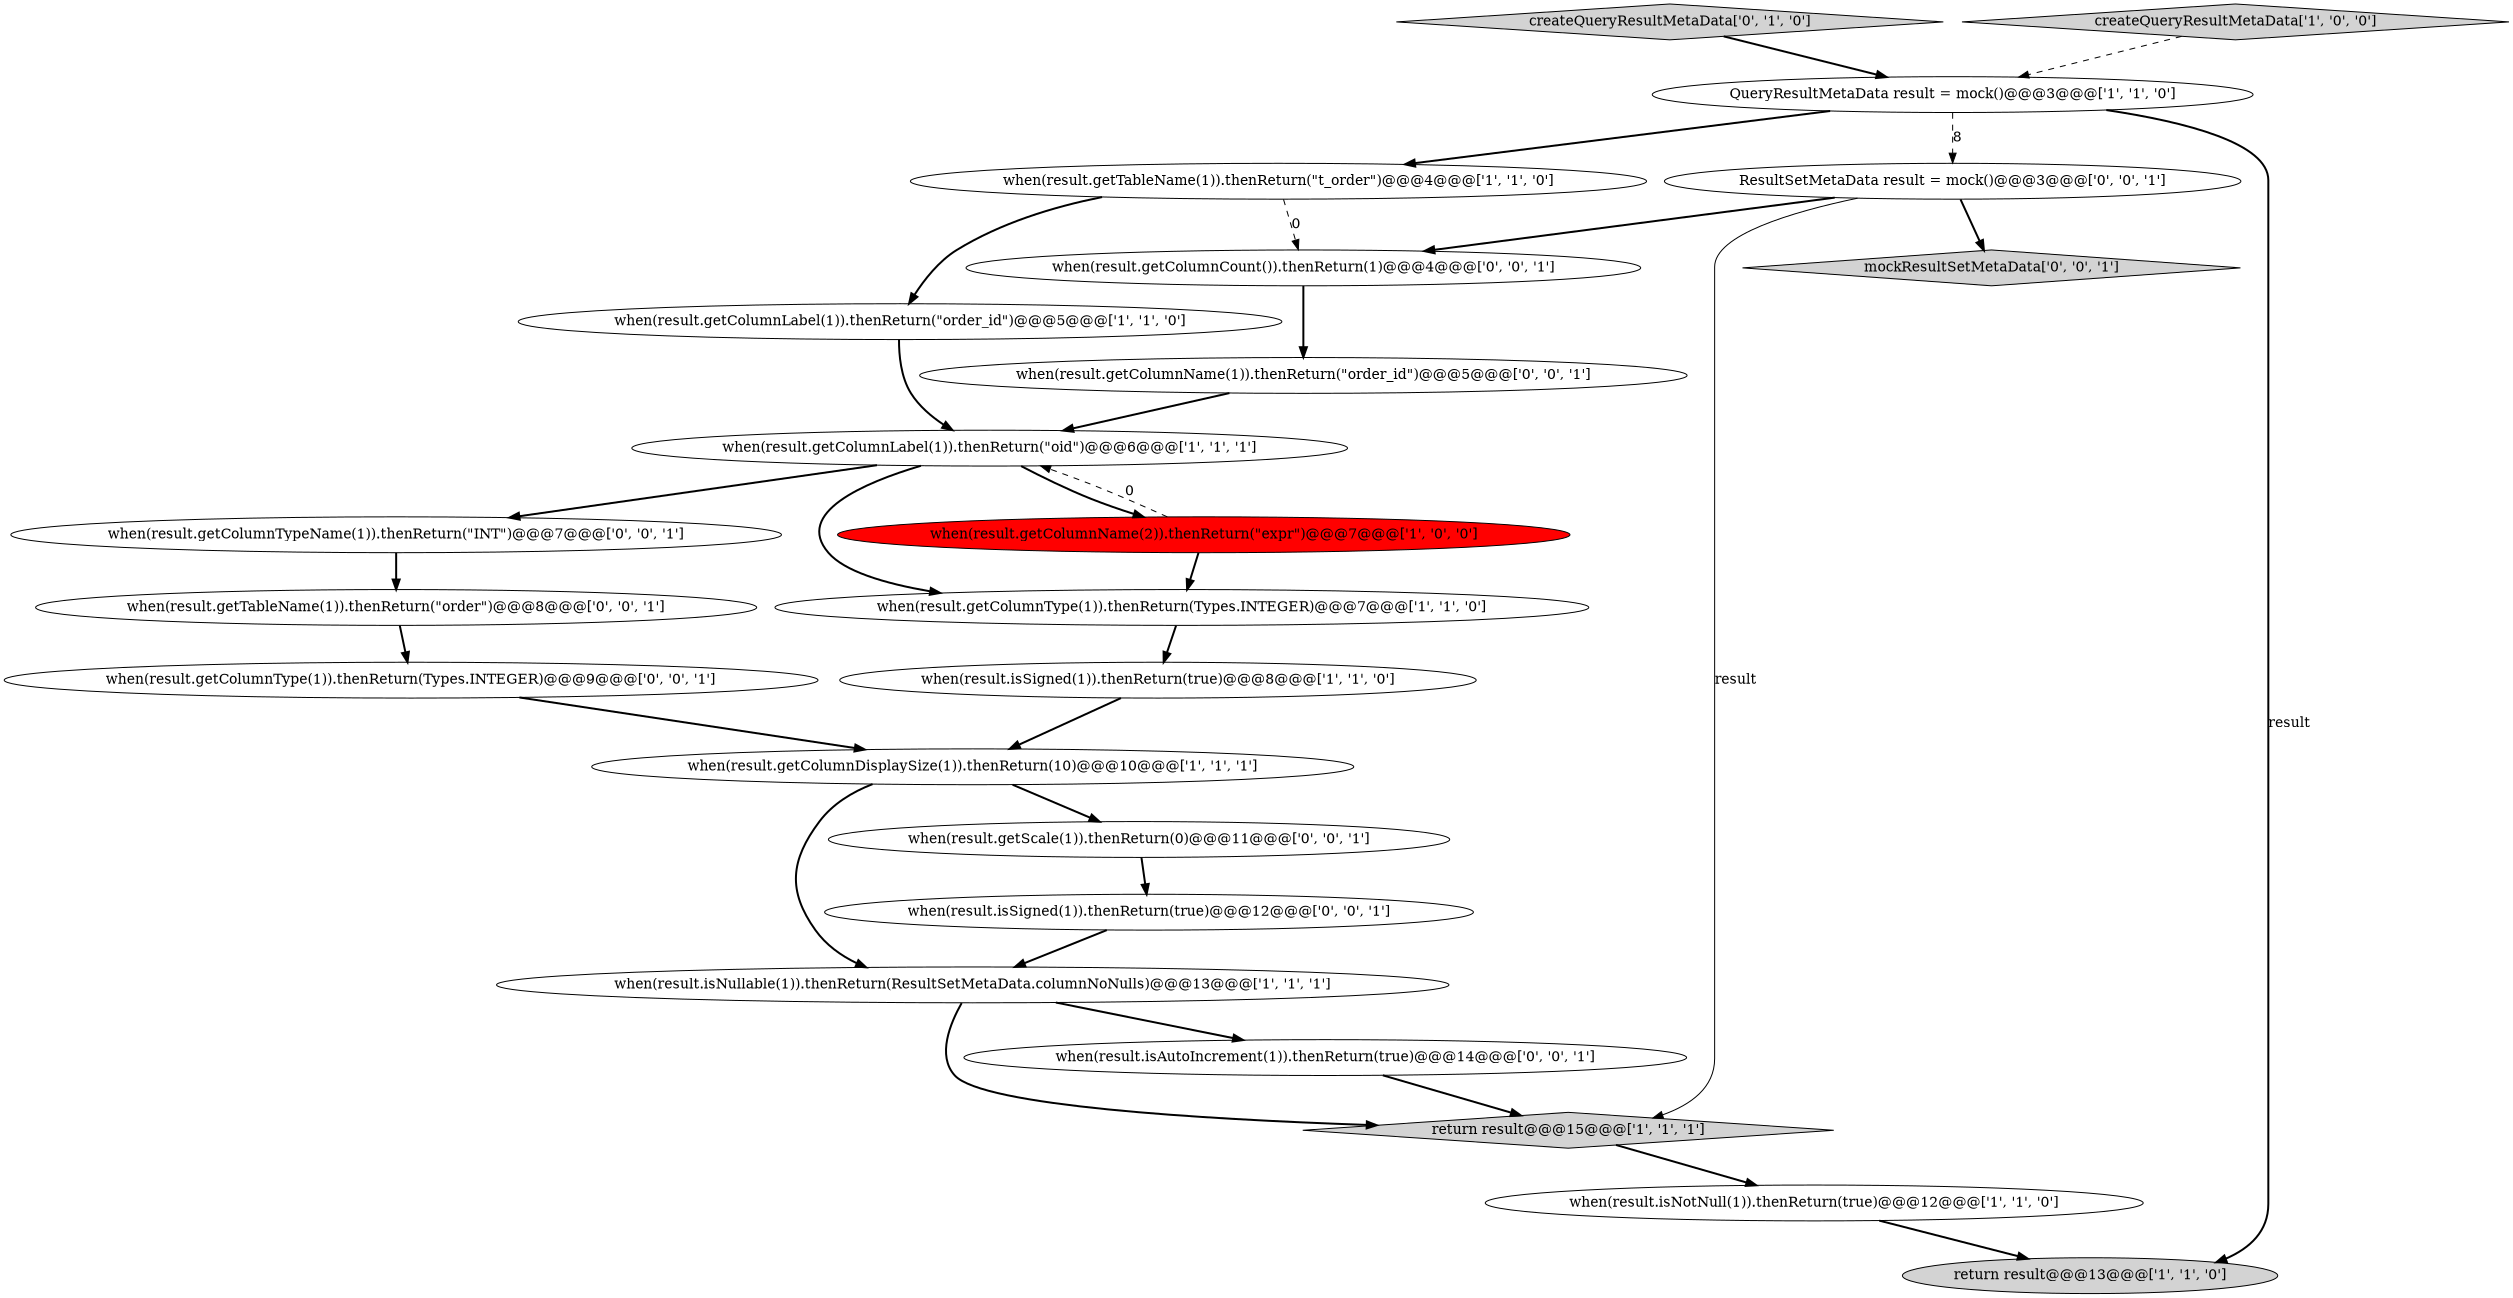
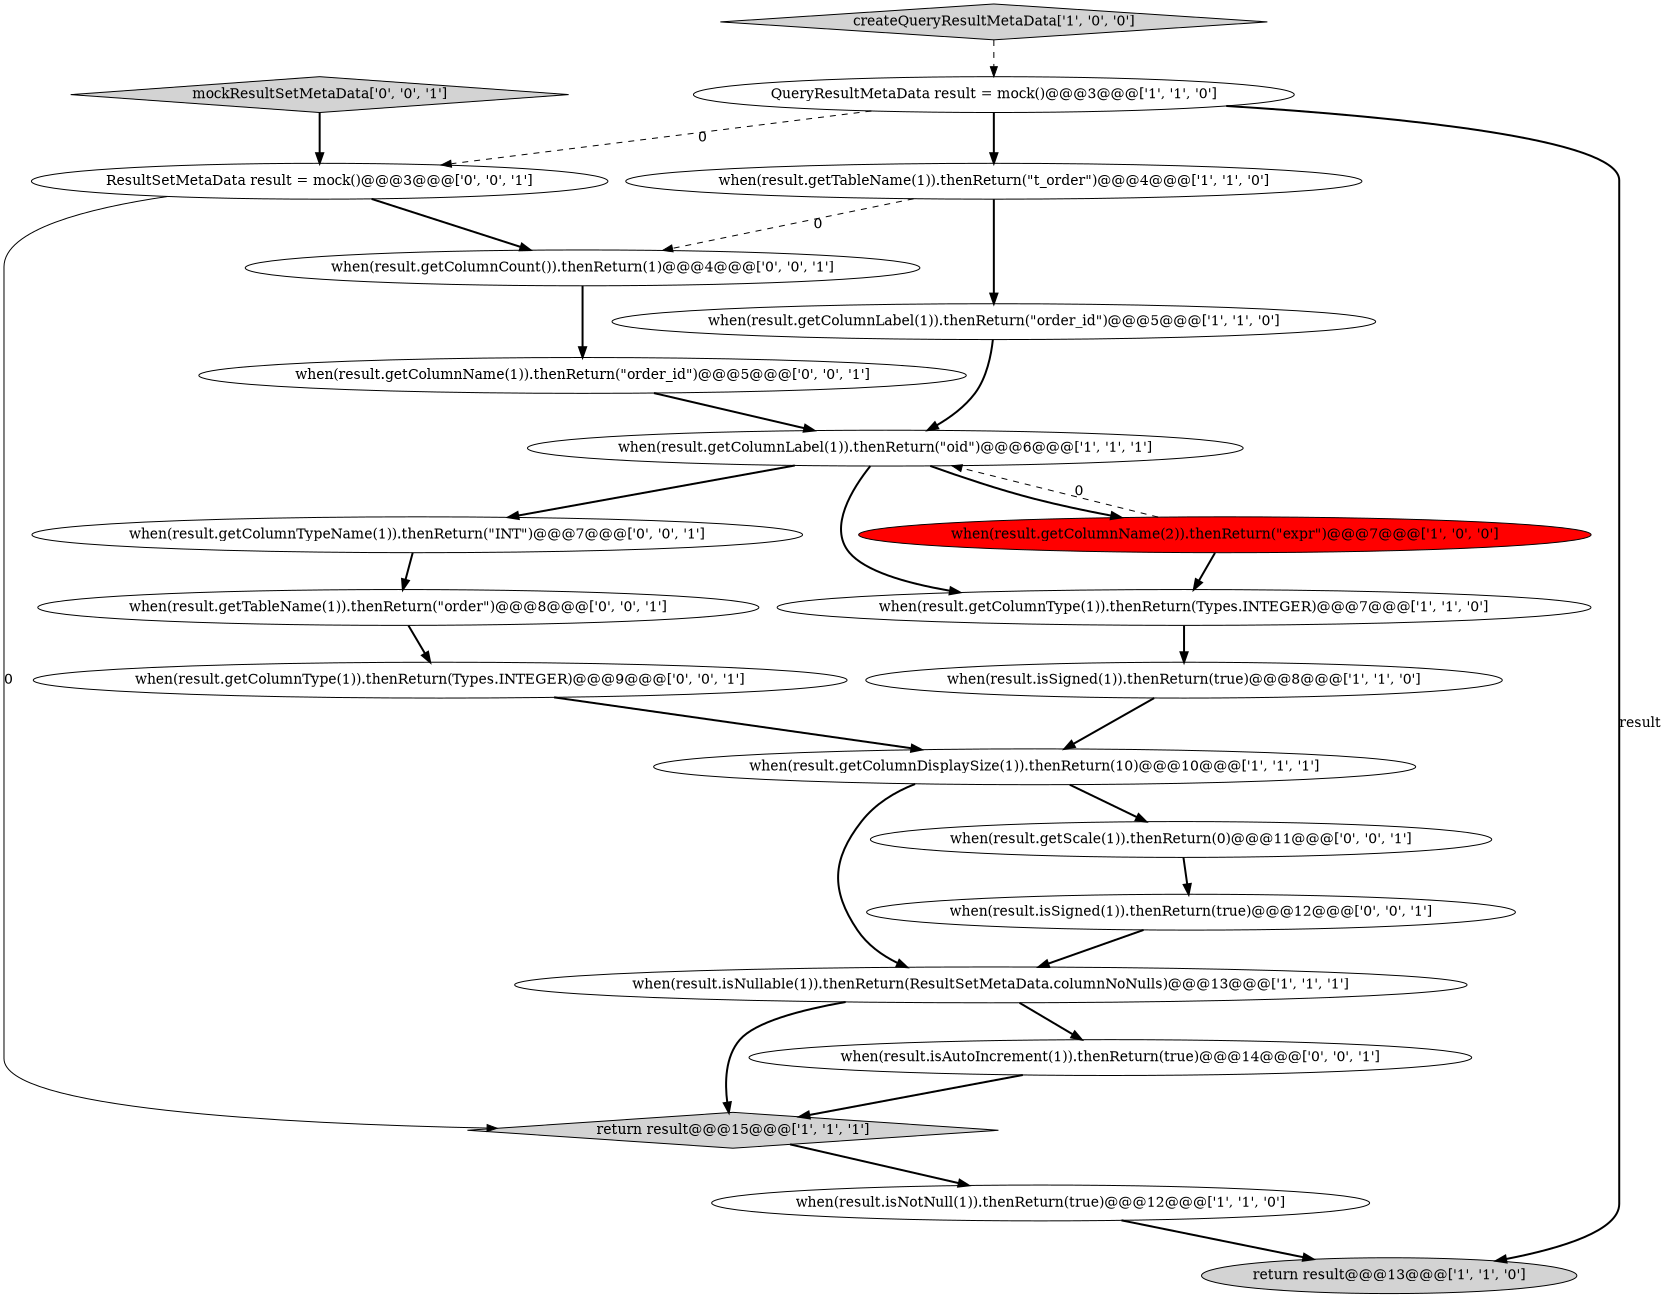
(1670, 22) -> none
(1958, 138) -> (703, 138)
(1970, 220) -> (320, 133)
(1736, 680) -> (9, 680)
